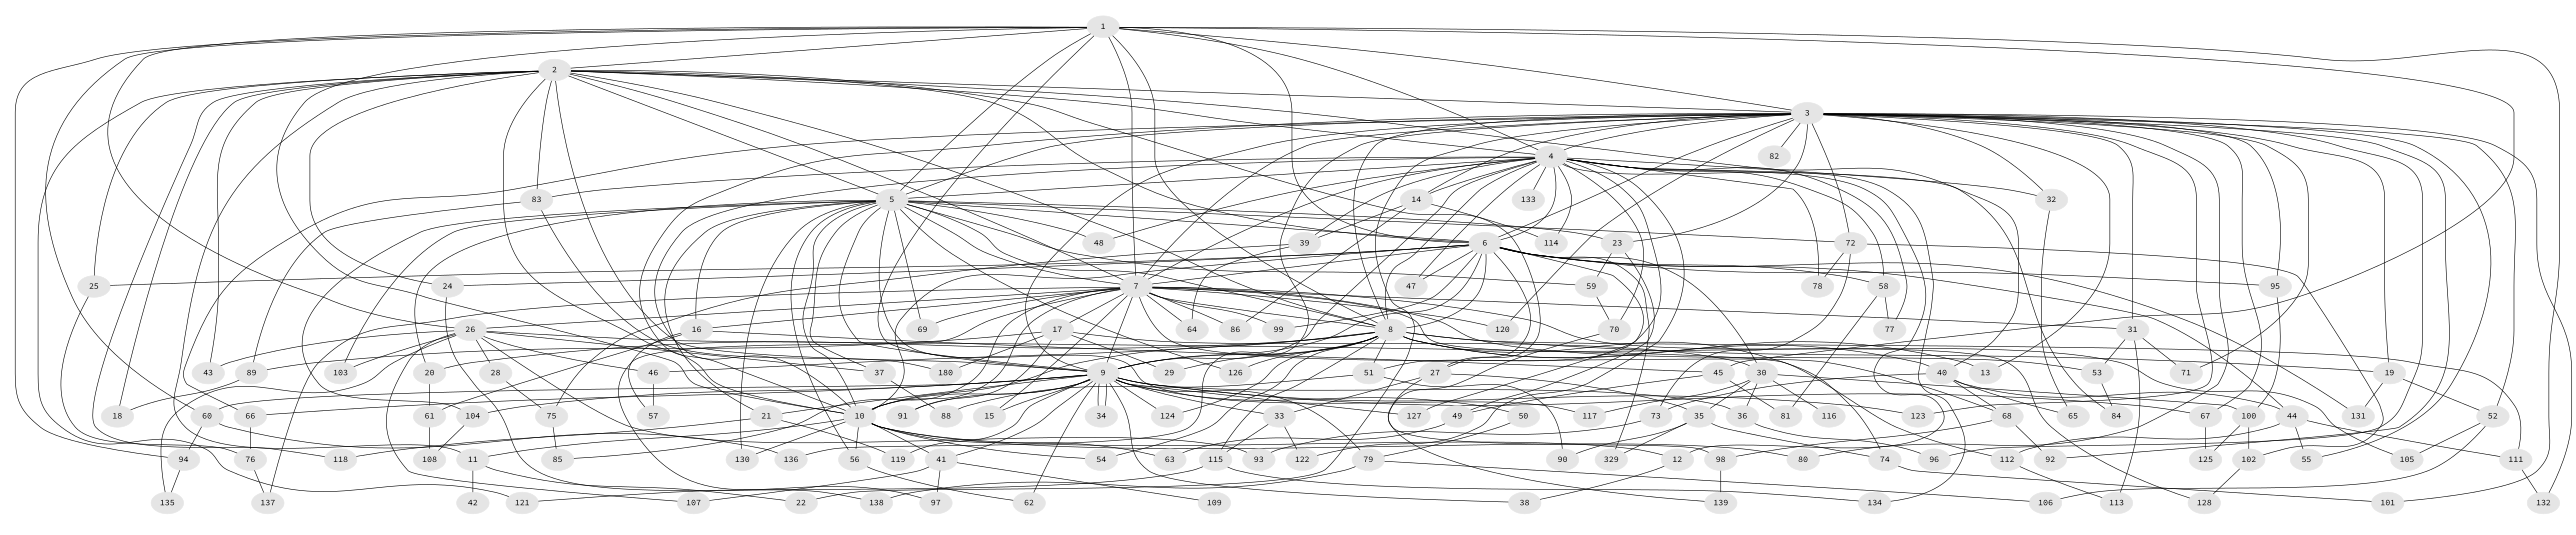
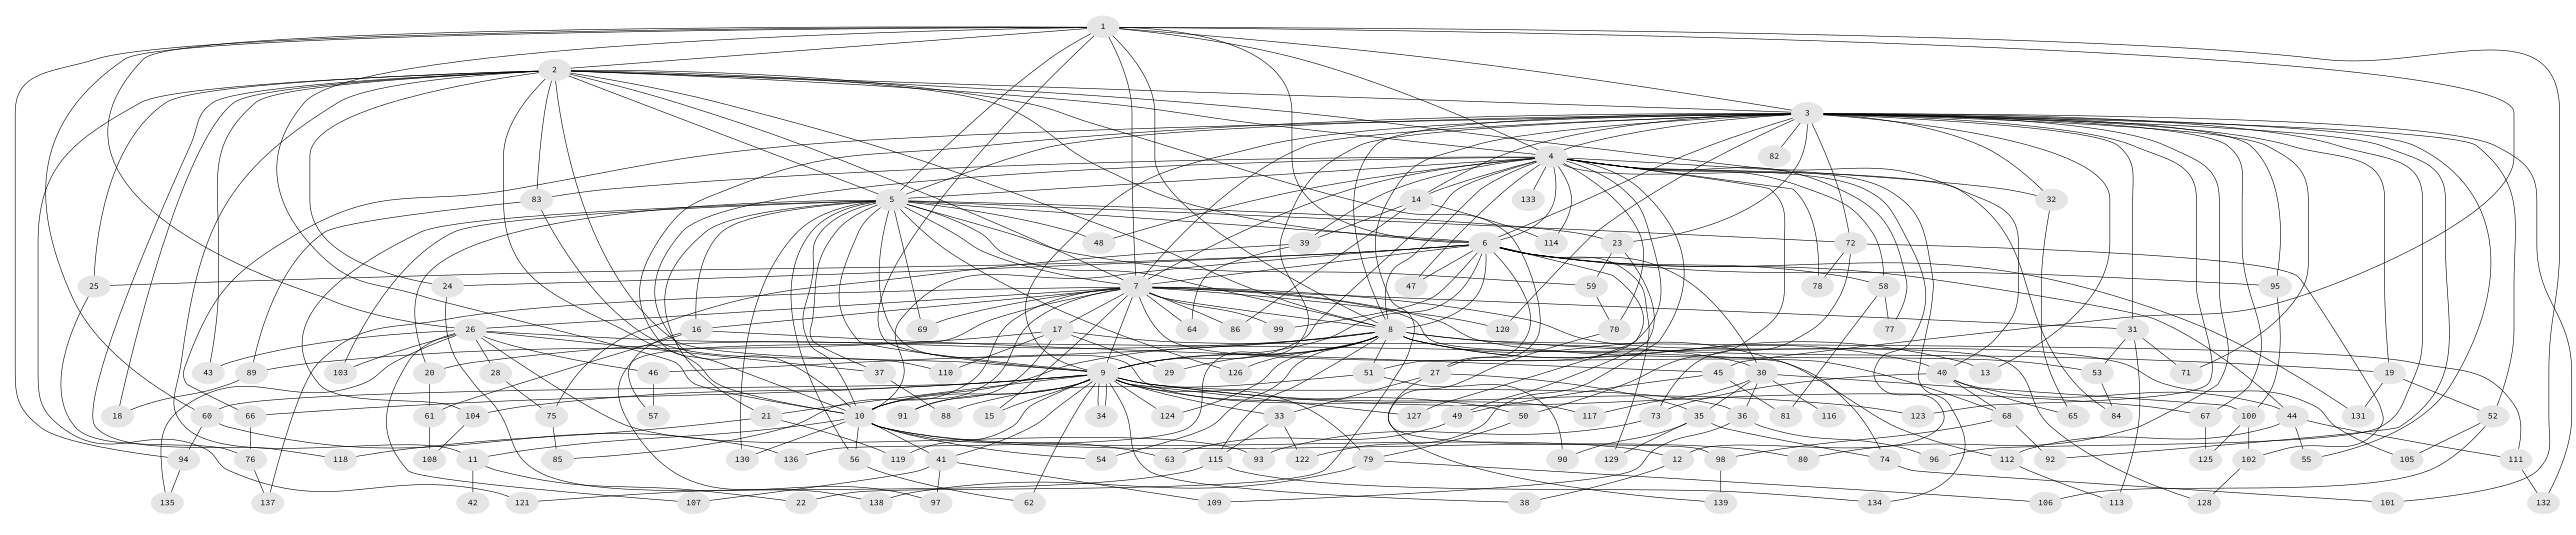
none -> (1785, 279)
(946, 373) -> (946, 373)
(1611, 460) -> (1611, 460)
none -> (1526, 485)
